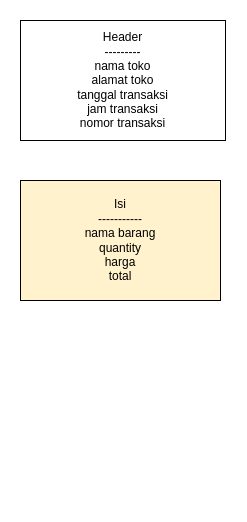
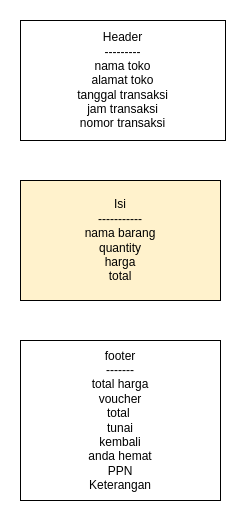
none -> (121, 421)
